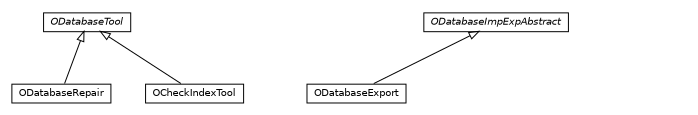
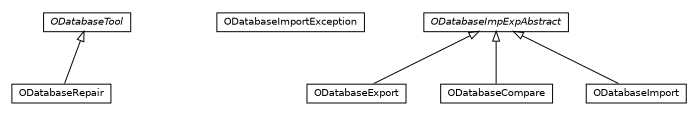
none -> (290, 22)
(194, 93) -> none
none -> (496, 93)
none -> (636, 93)
